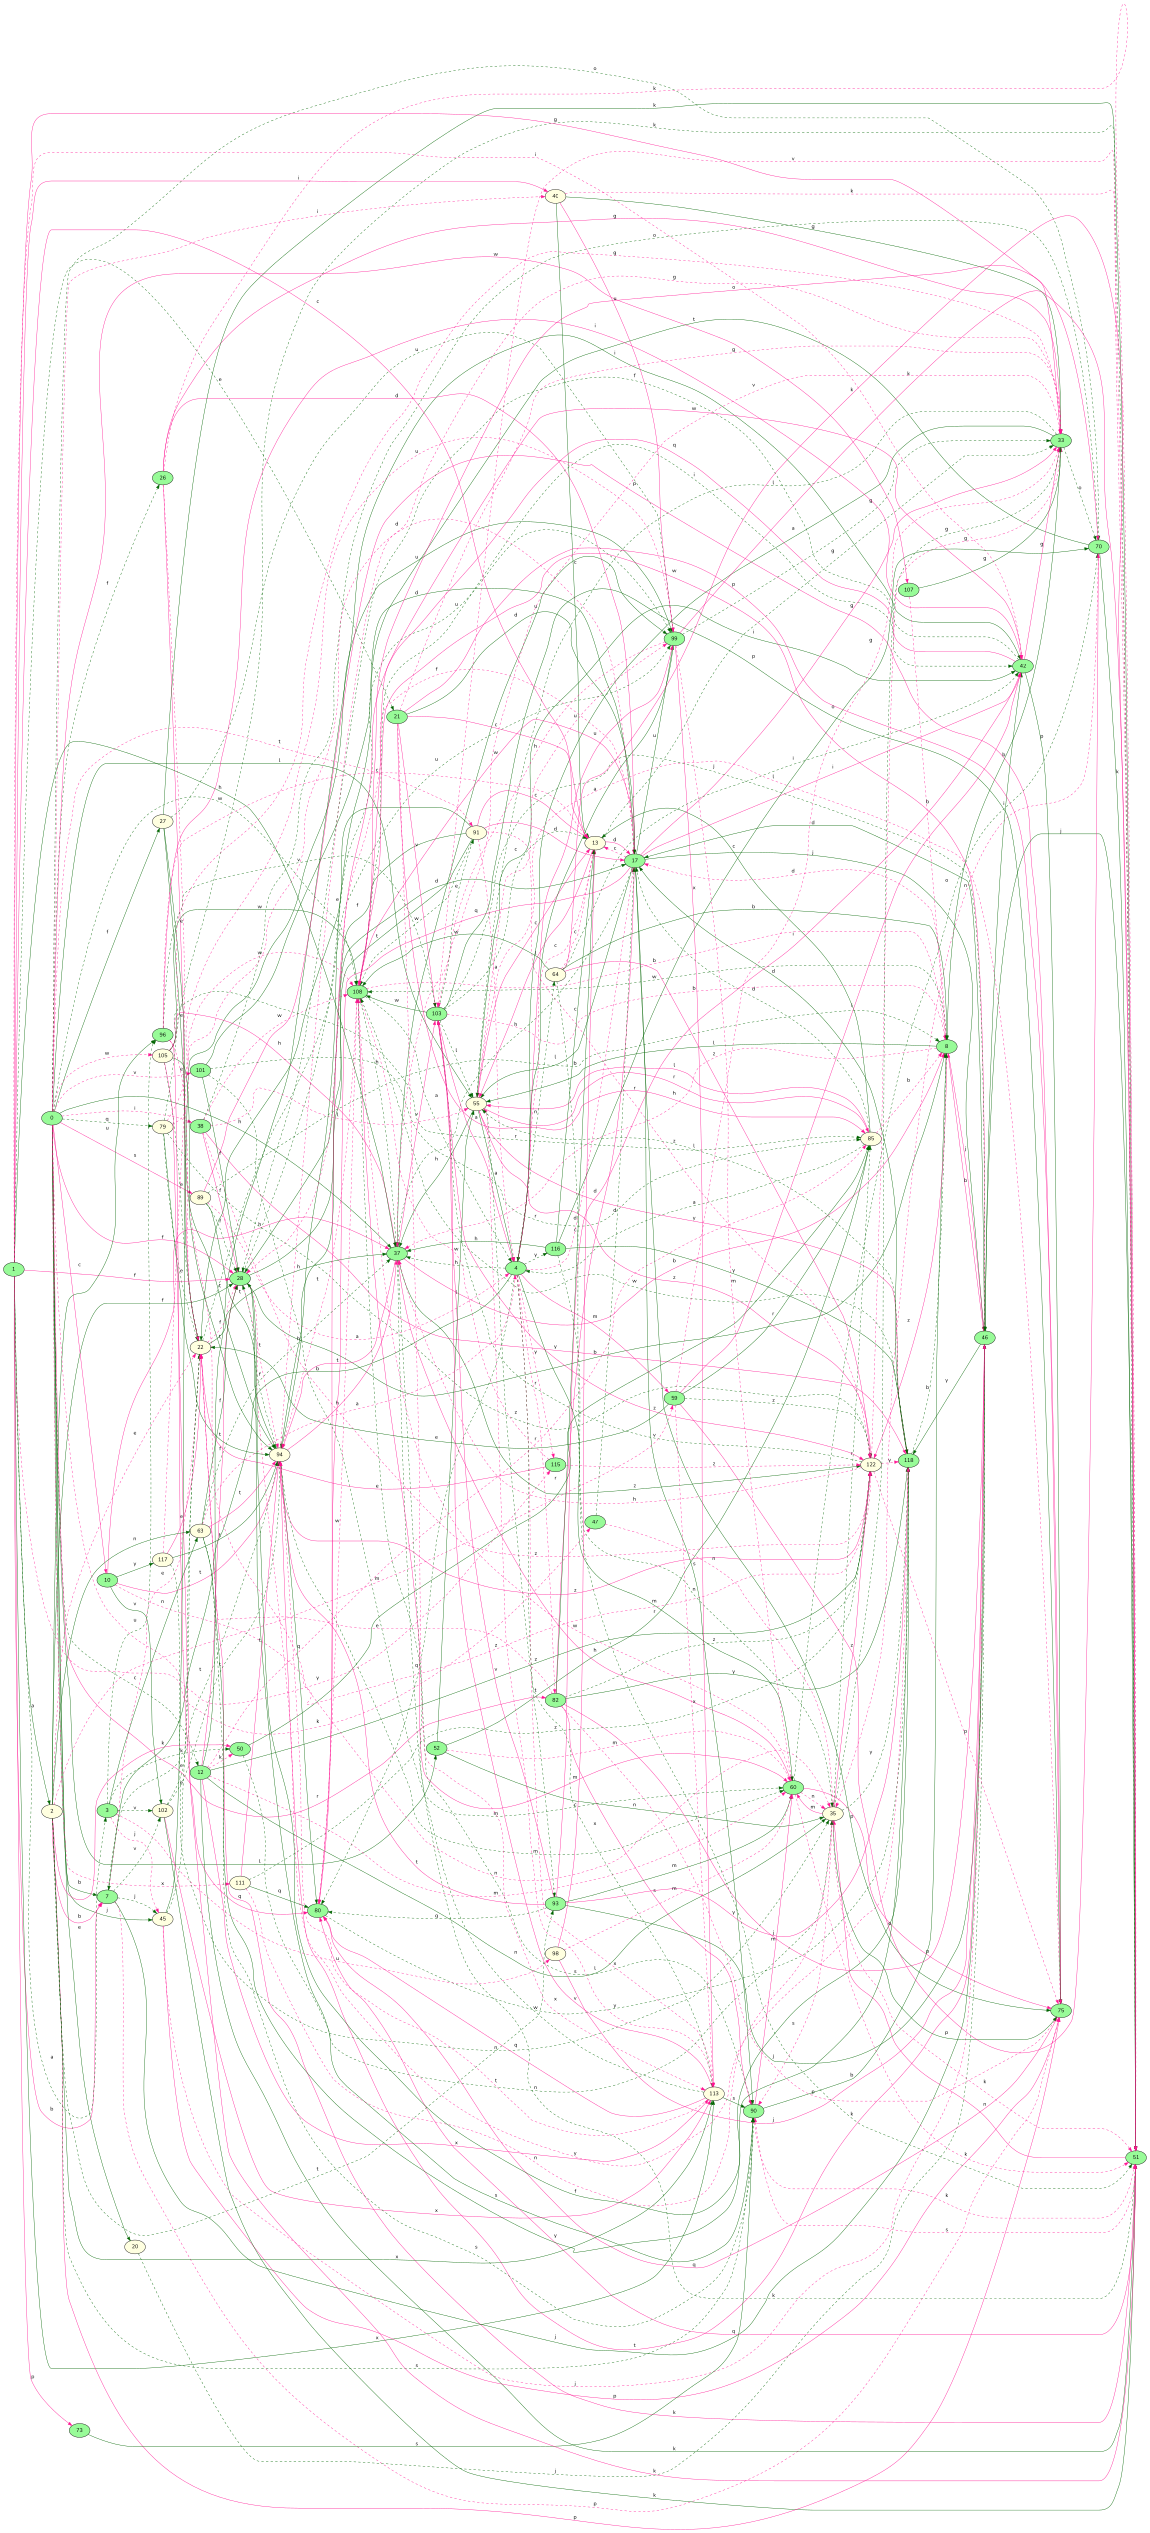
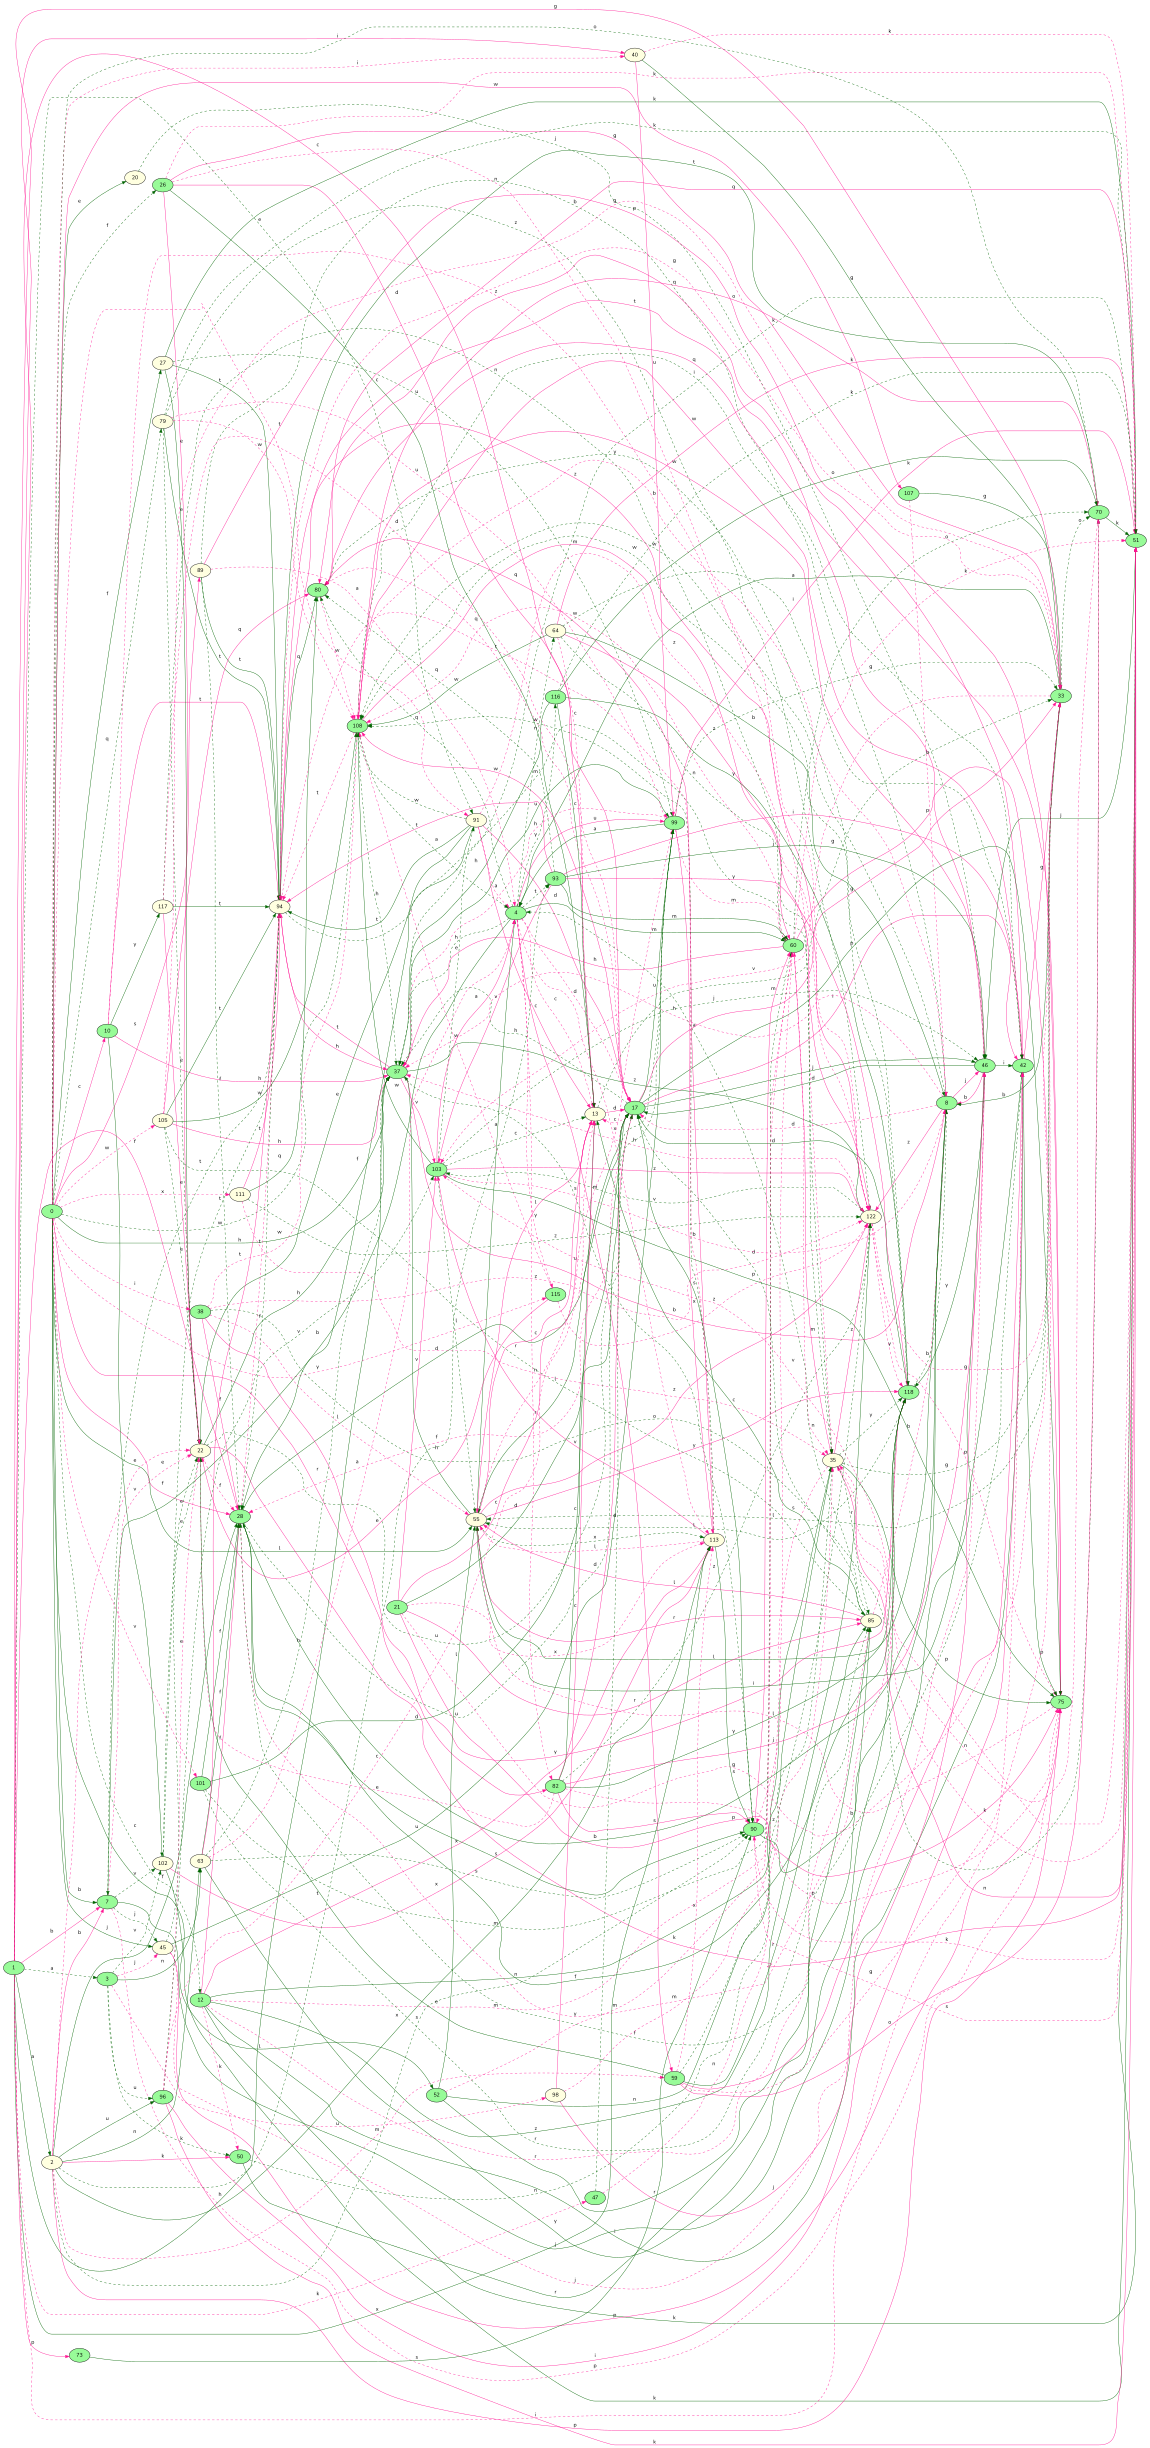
(41, 479) -> (34, 443)
(571, 519) -> (471, 601)
(341, 1254) -> (562, 774)
